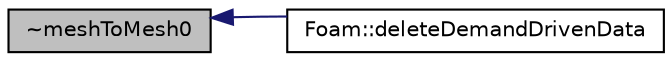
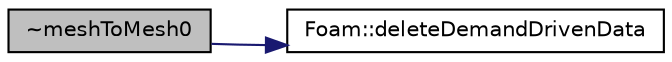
(260, 17) -> (239, 45)
